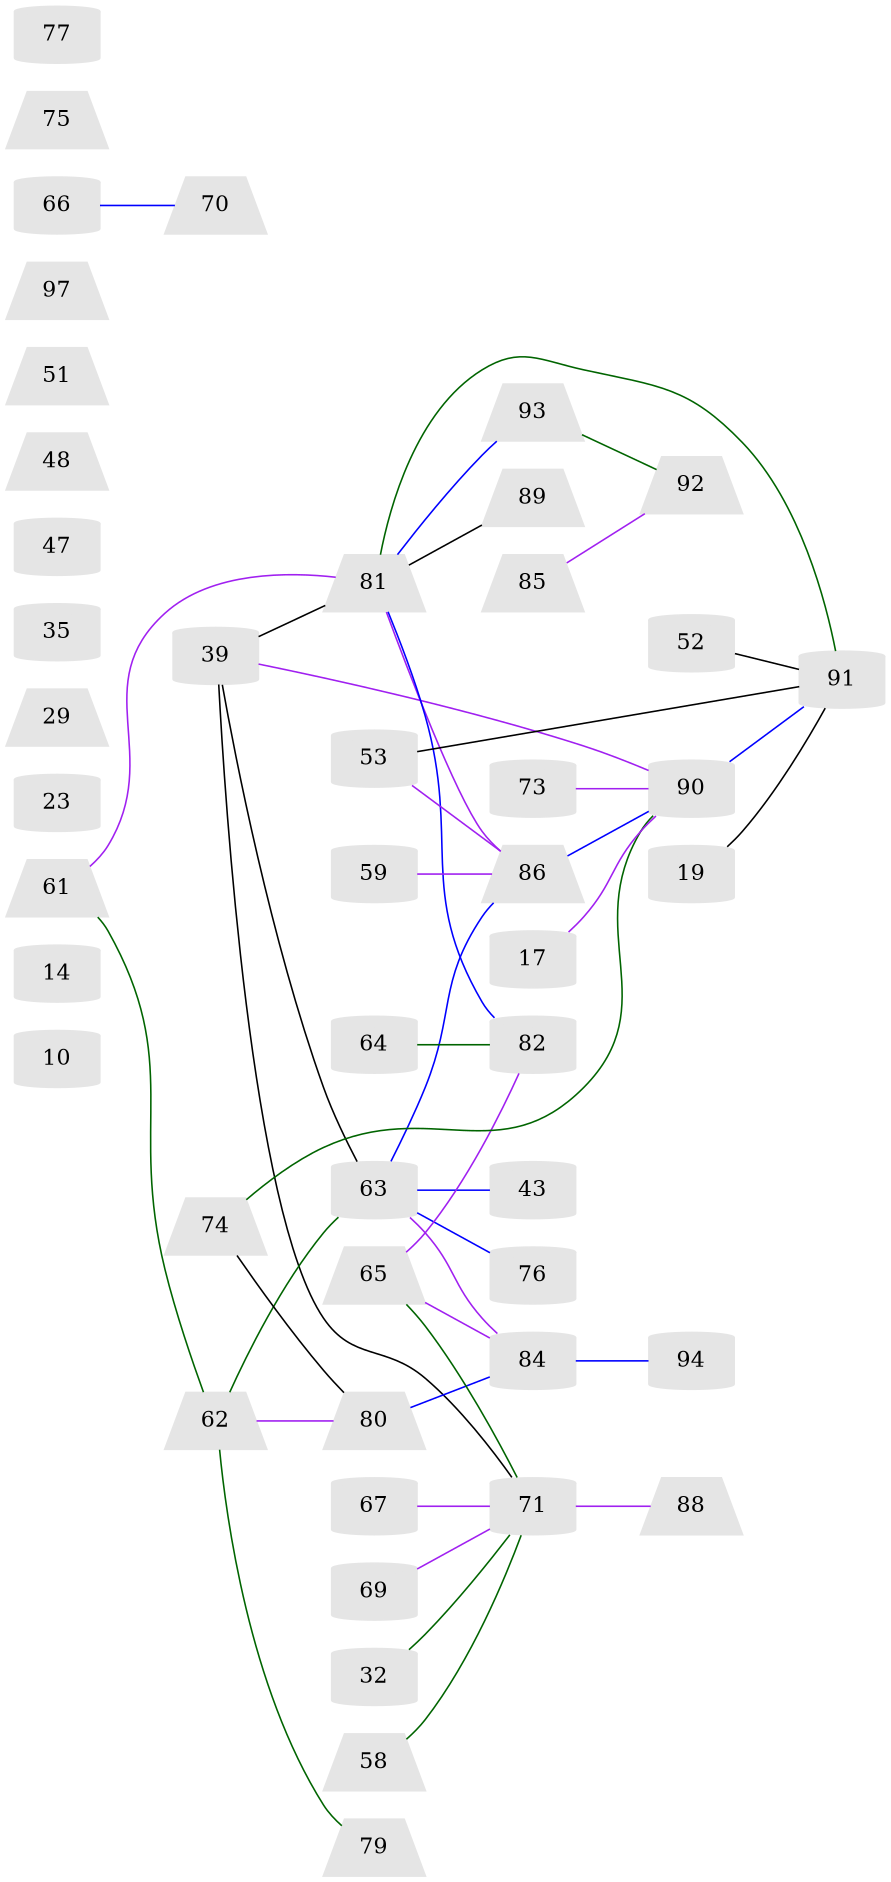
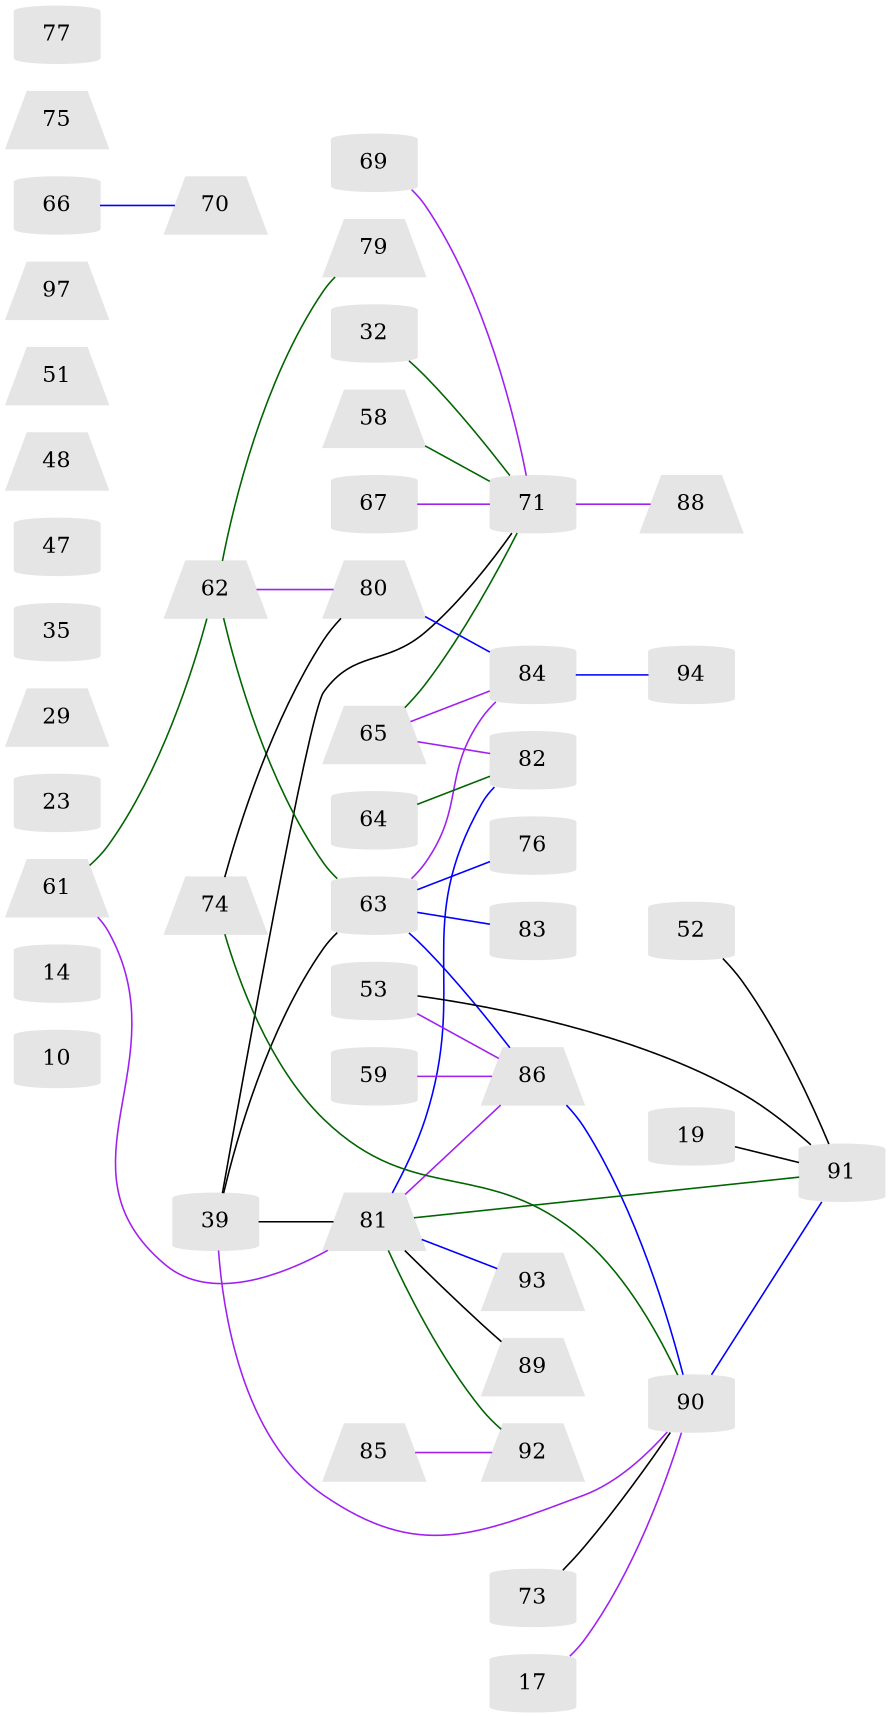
(619, 452) -> (437, 1345)
(612, 789) -> (619, 1503)
(533, 1190) -> (533, 931)
